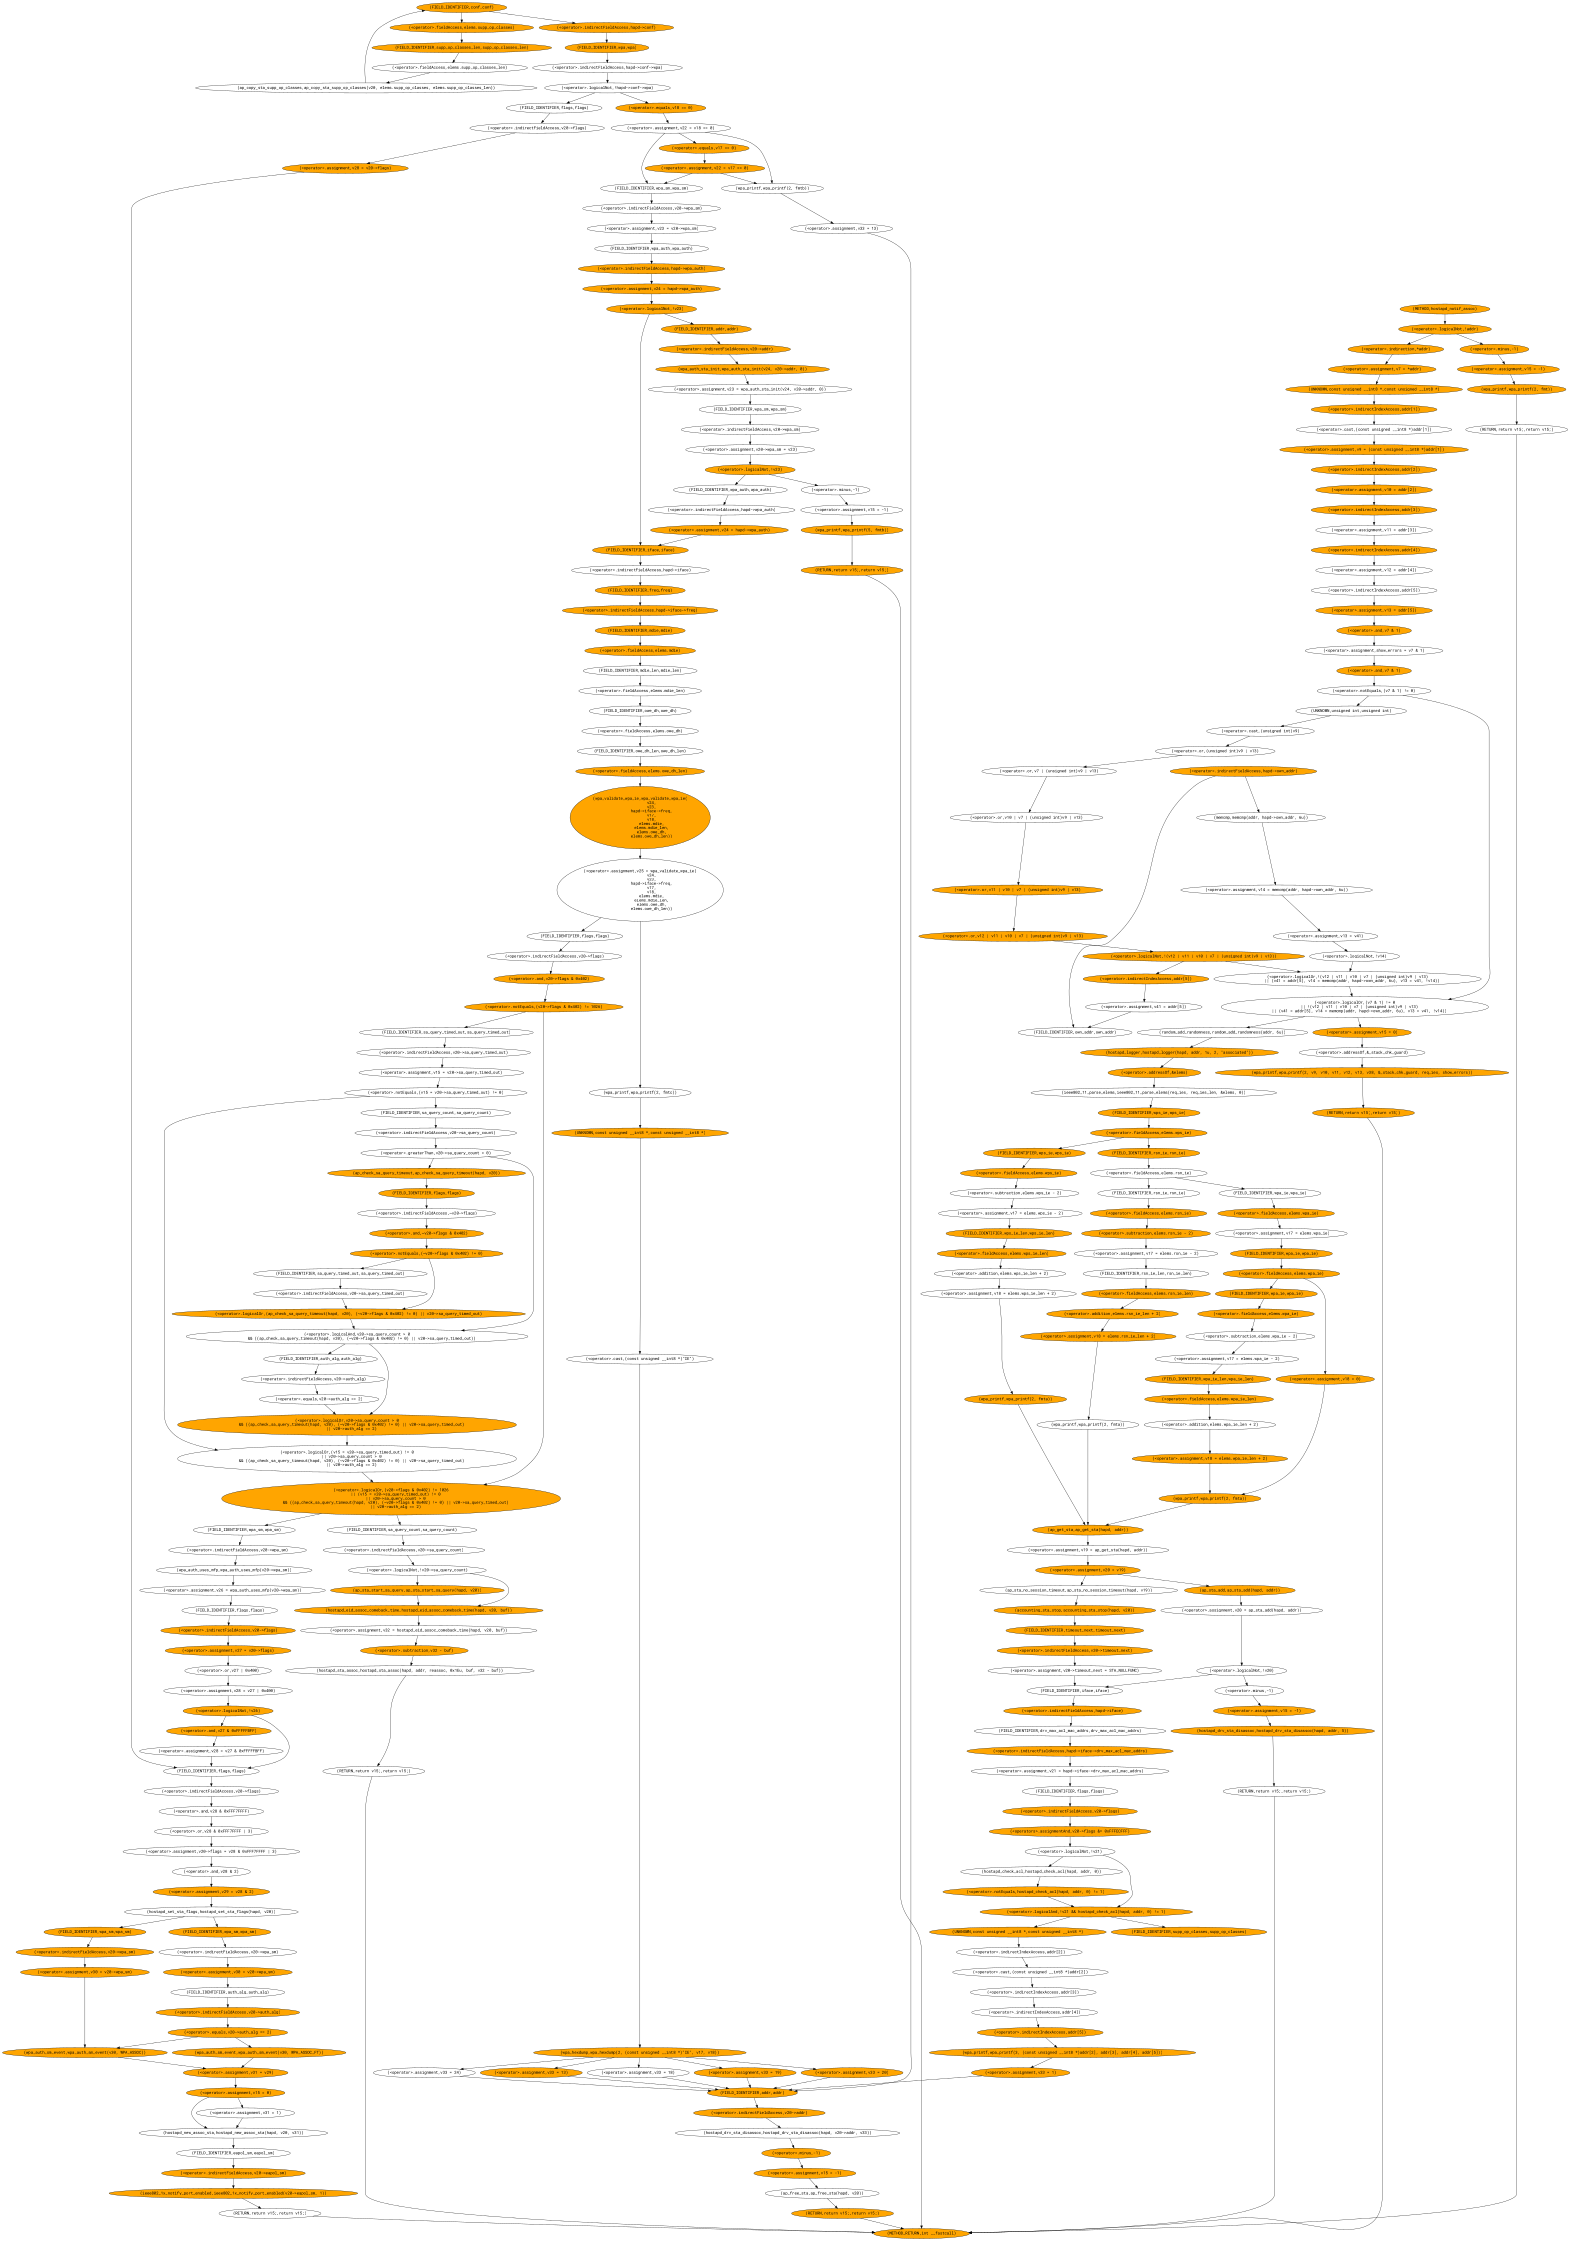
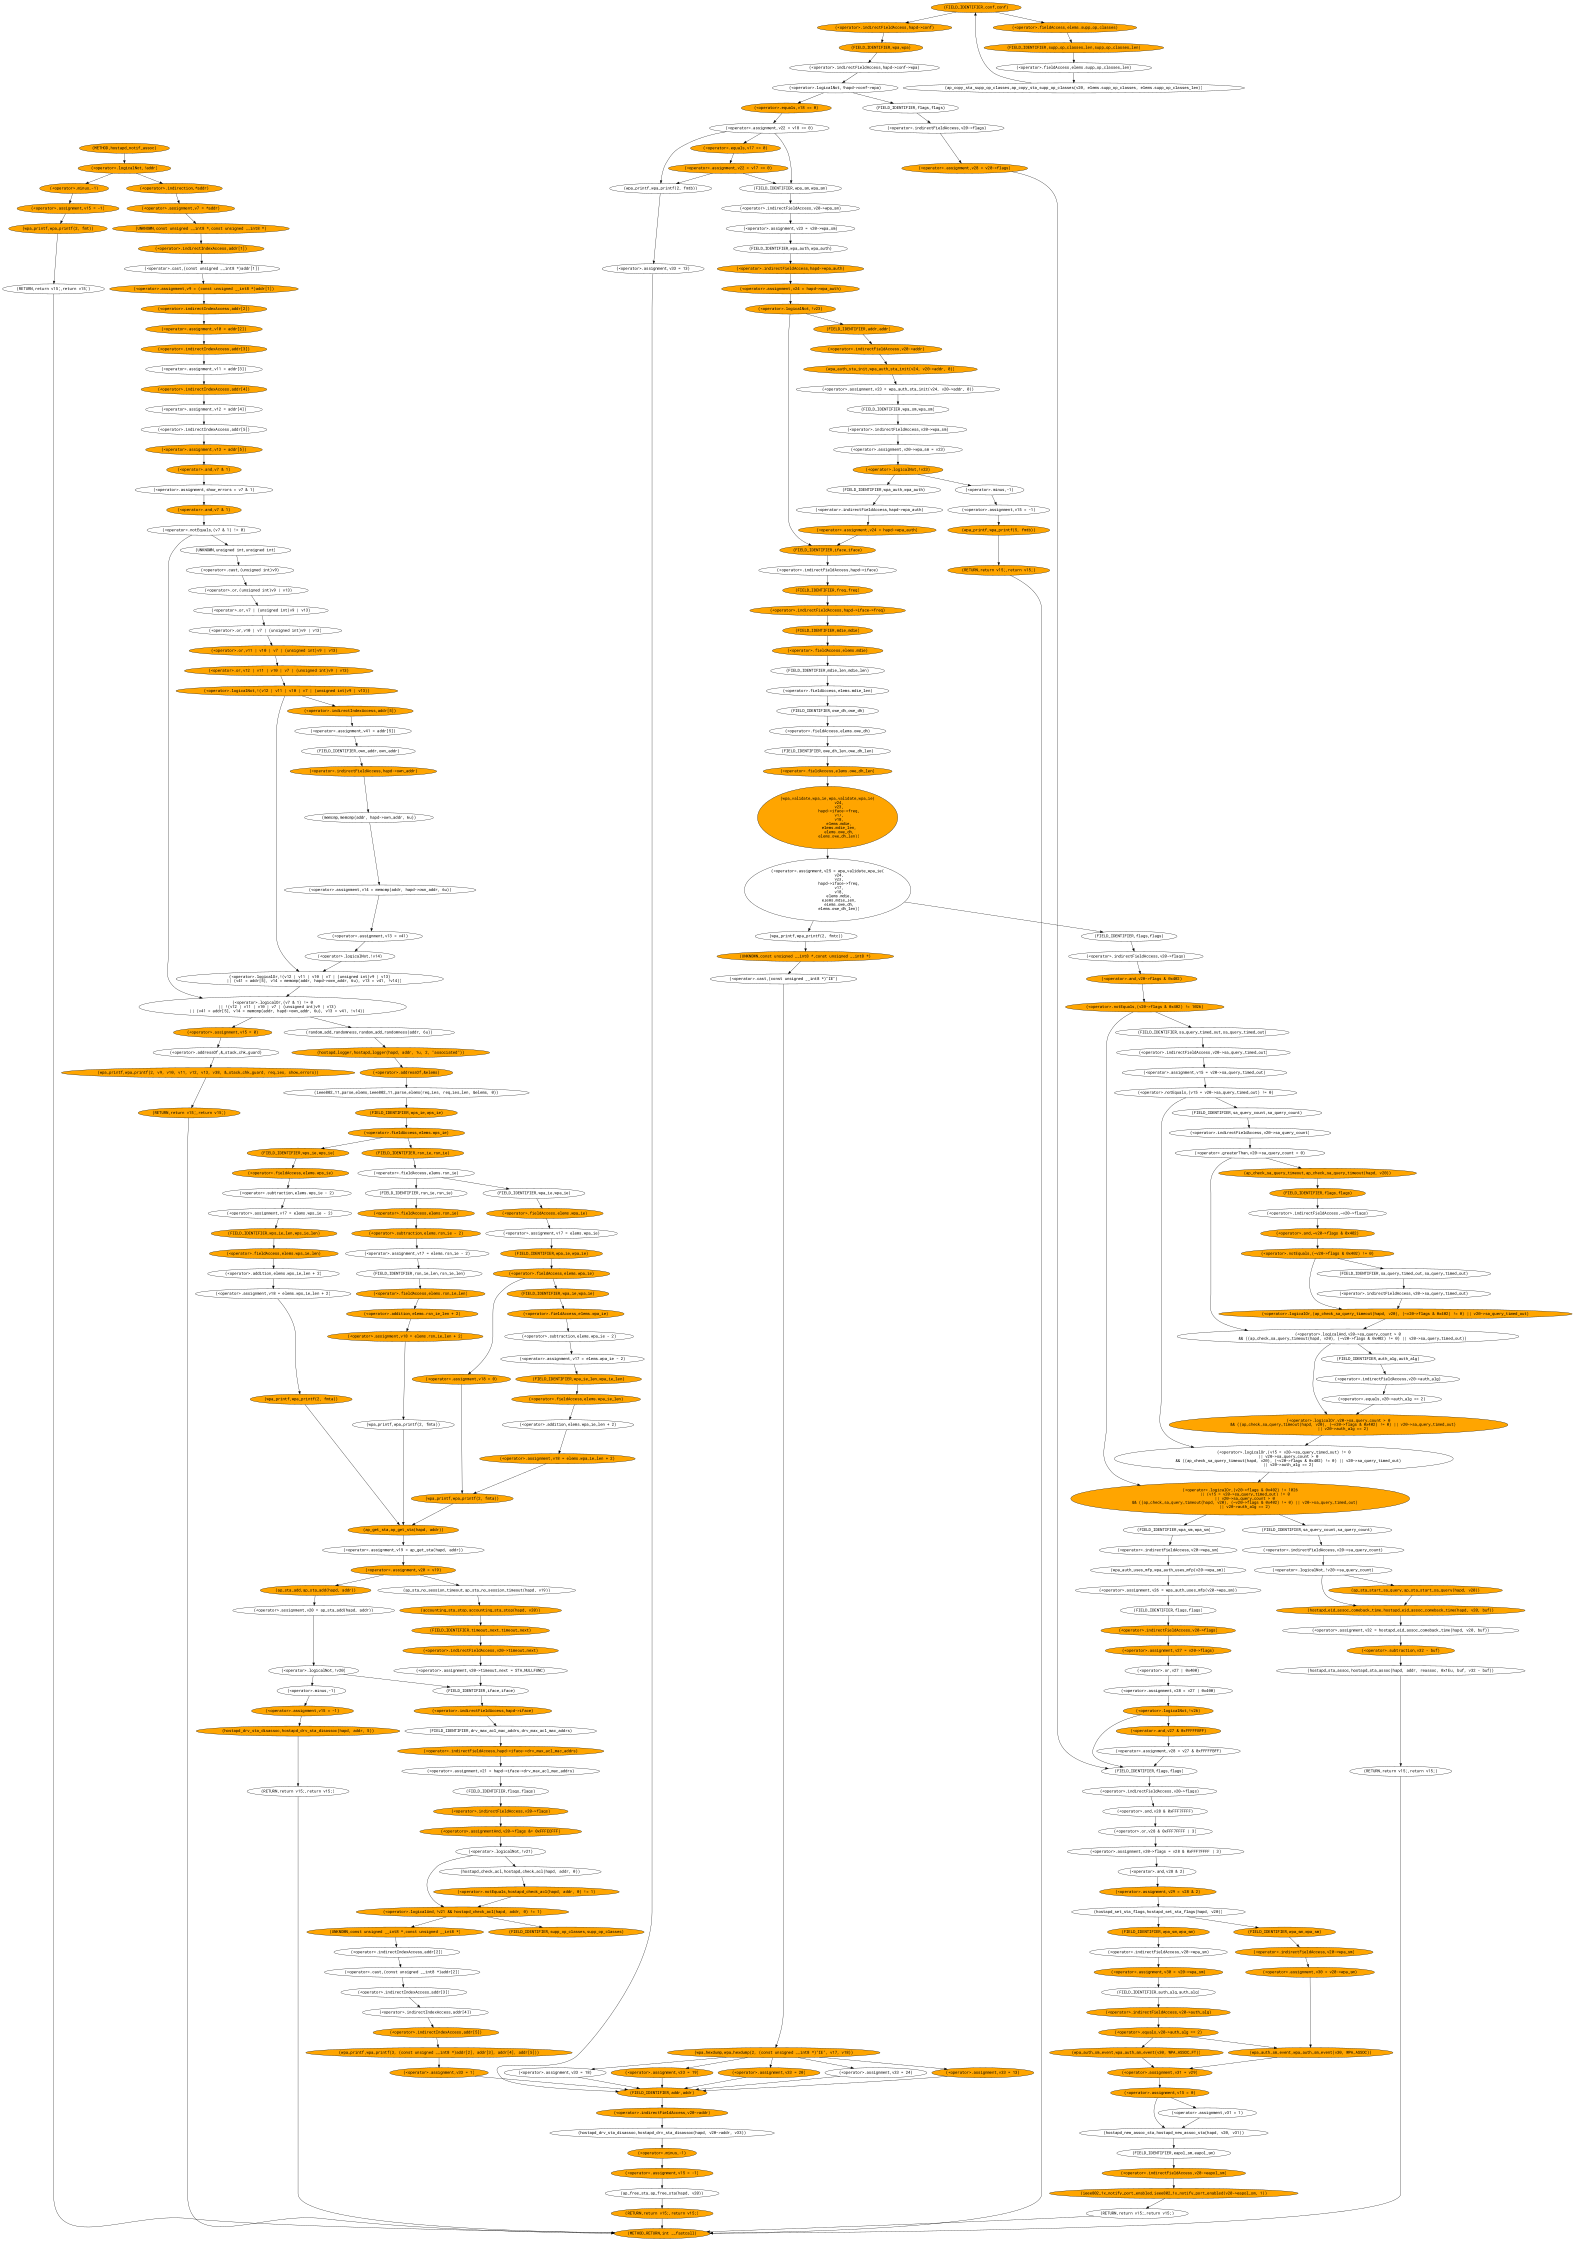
(1139, 904) -> (361, 760)
